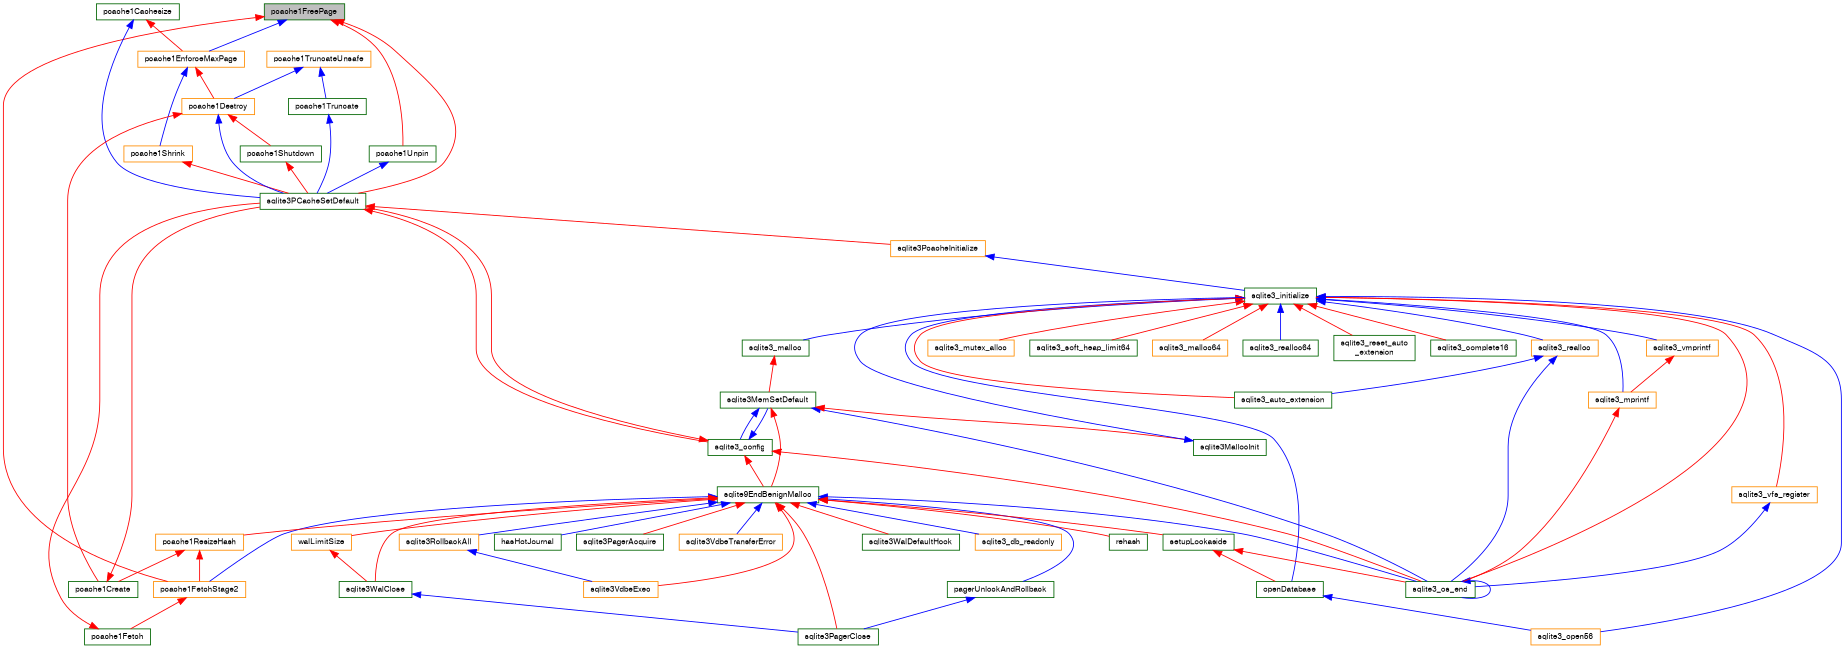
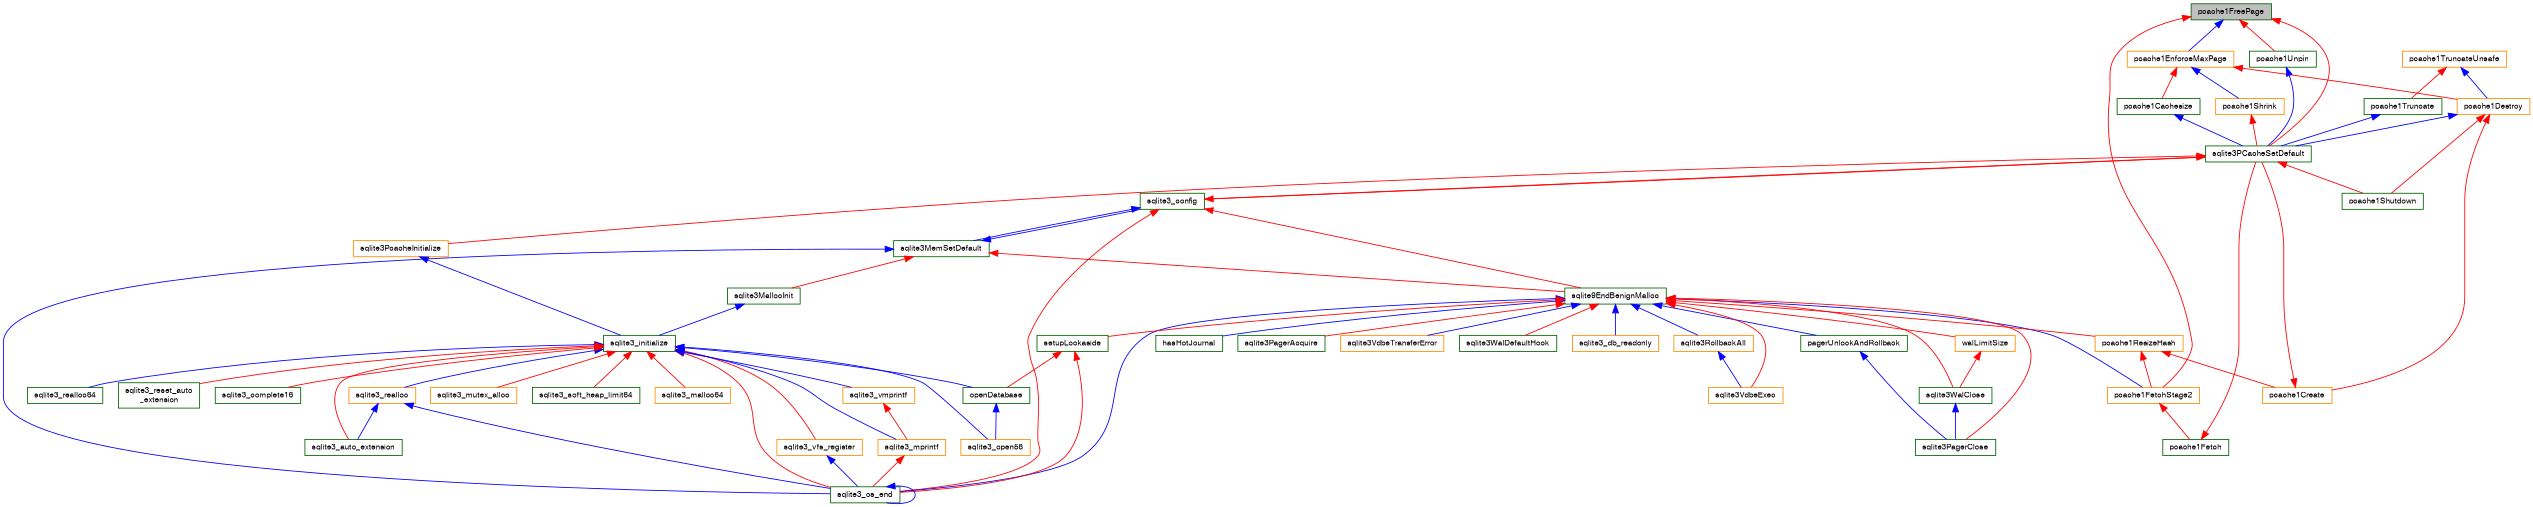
(168, 38) -> (2168, 87)
(324, 87) -> (2426, 86)
(299, 181) -> (2325, 179)
(776, 348) -> none
(1128, 542) -> none
(103, 590) -> (2297, 395)
